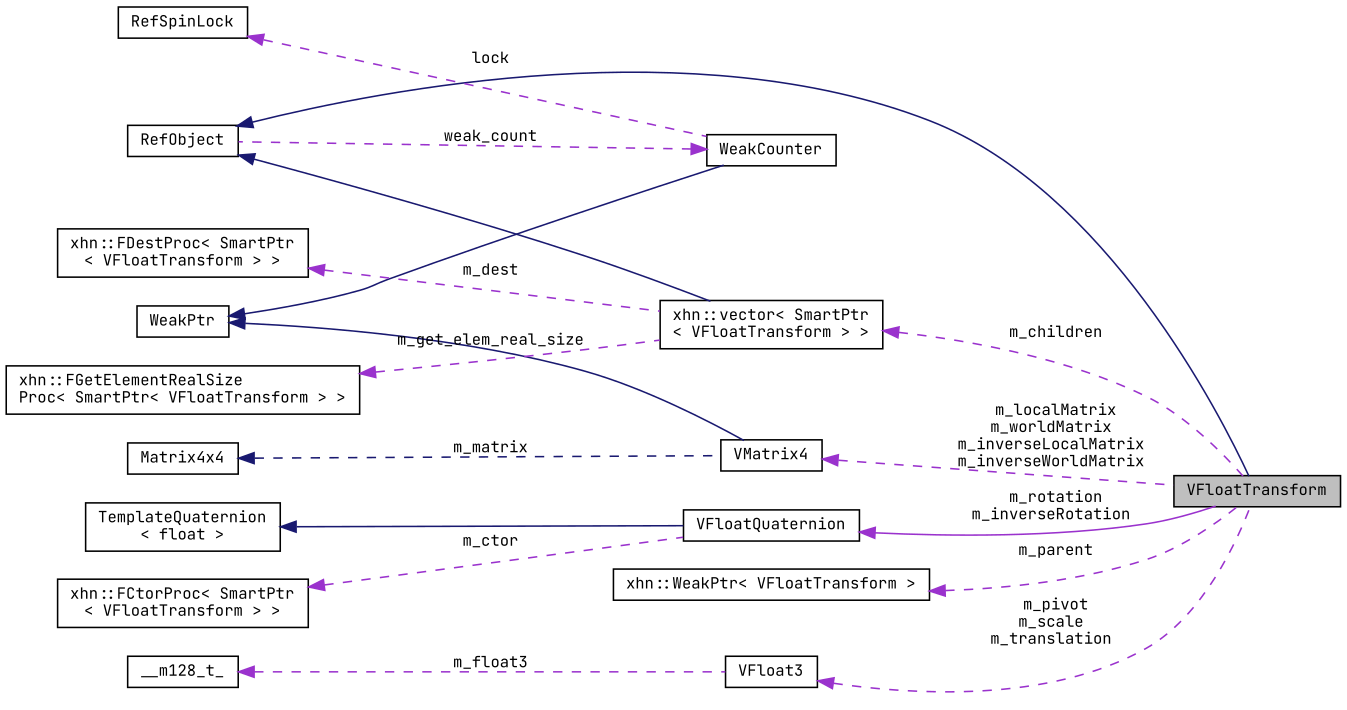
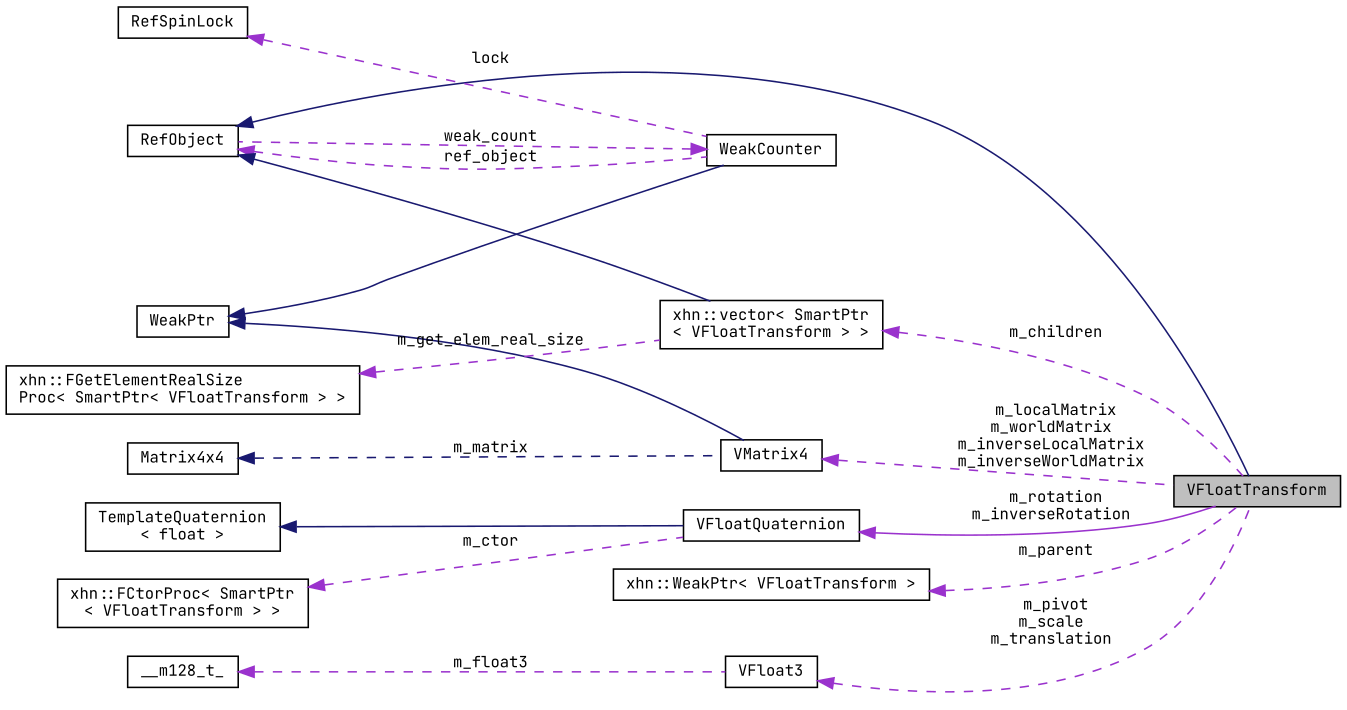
none -> (480, 169)
(183, 253) -> none
